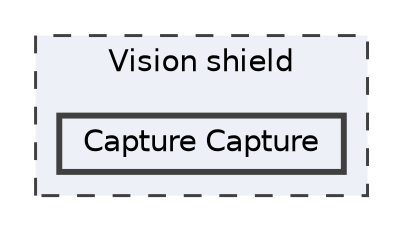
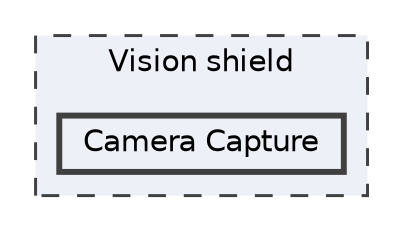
(202, 144) -> (202, 144)
